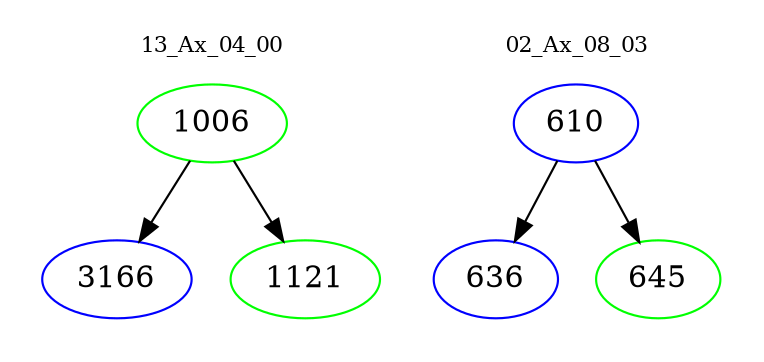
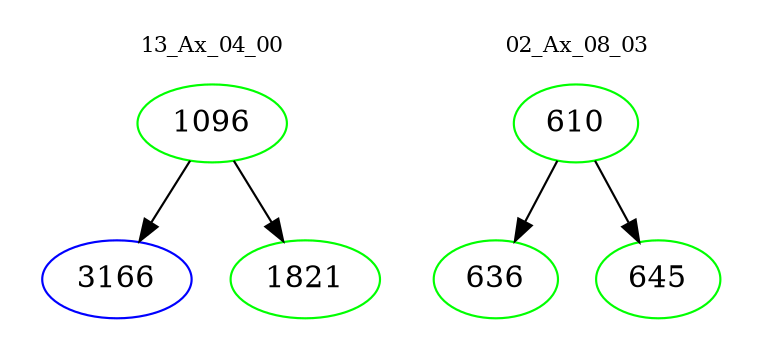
(212, 123) -> (212, 123)
(576, 123) -> (576, 123)
(305, 279) -> (305, 279)
(496, 279) -> (496, 279)
